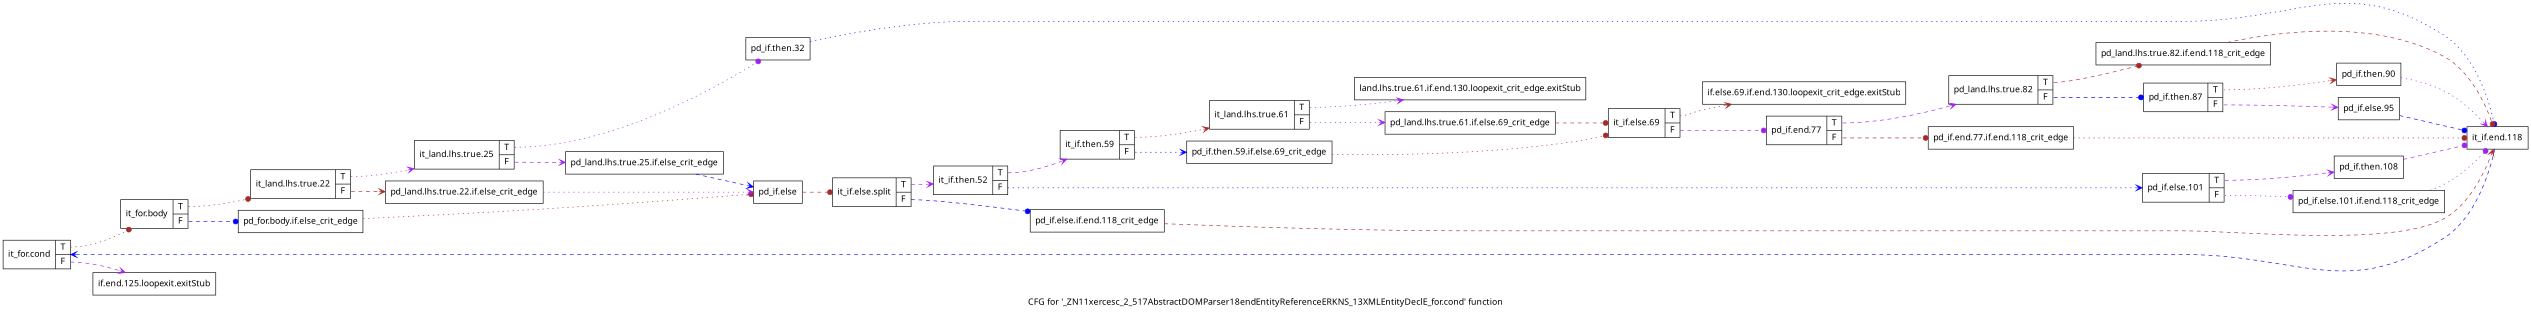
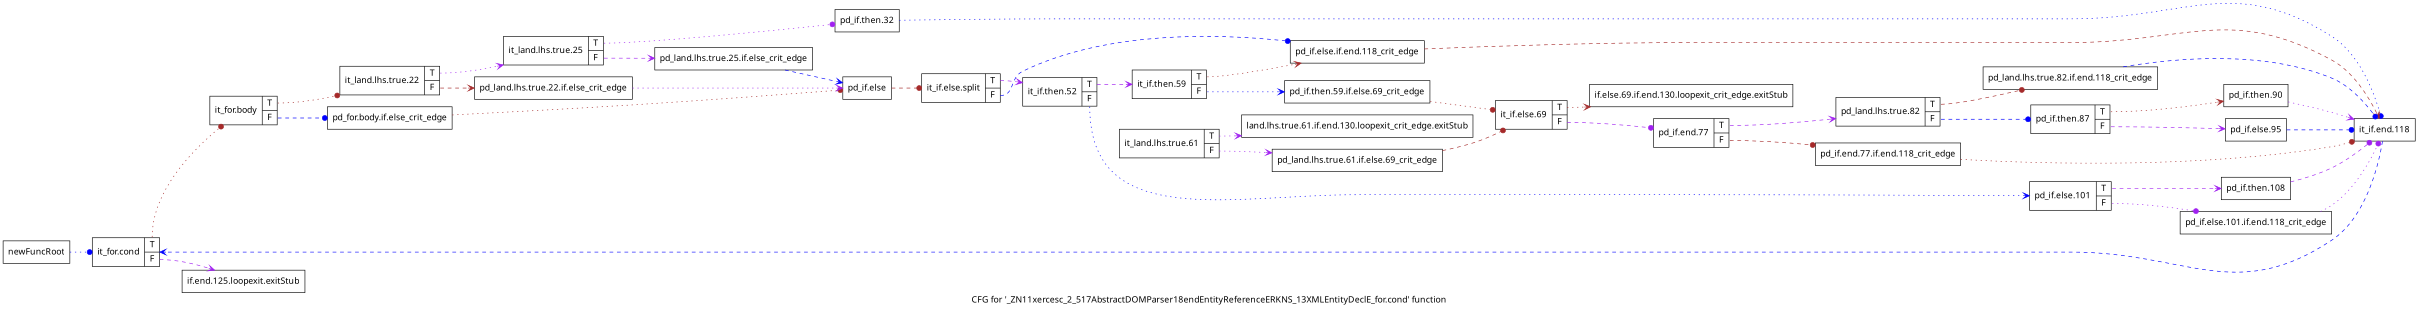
(2378, 35) -> (2256, 61)
(1169, 135) -> (1251, 72)
none -> (36, 252)
